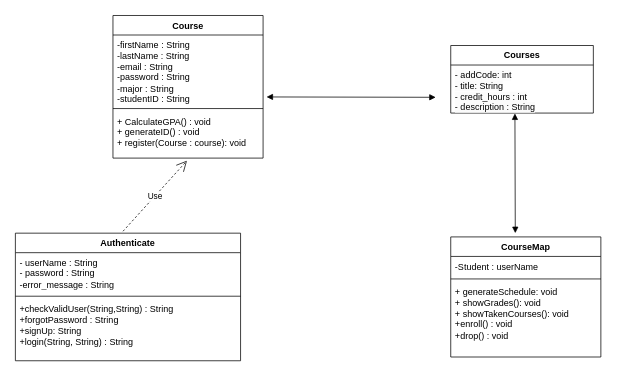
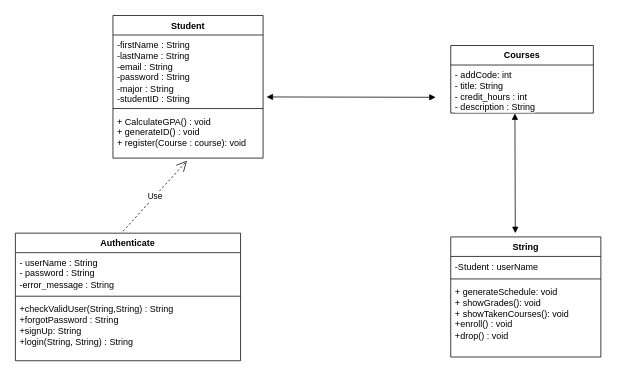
(188, 26) -> (188, 26)
(525, 247) -> (525, 247)
